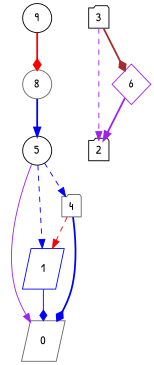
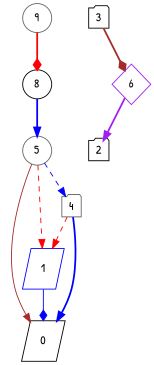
(37, 18) -> (37, 18)
(99, 80) -> none
(37, 84) -> (37, 84)
(37, 151) -> (37, 151)
(40, 202) -> (40, 202)
(12, 239) -> (12, 239)
(75, 266) -> (75, 266)
(43, 341) -> (43, 341)
